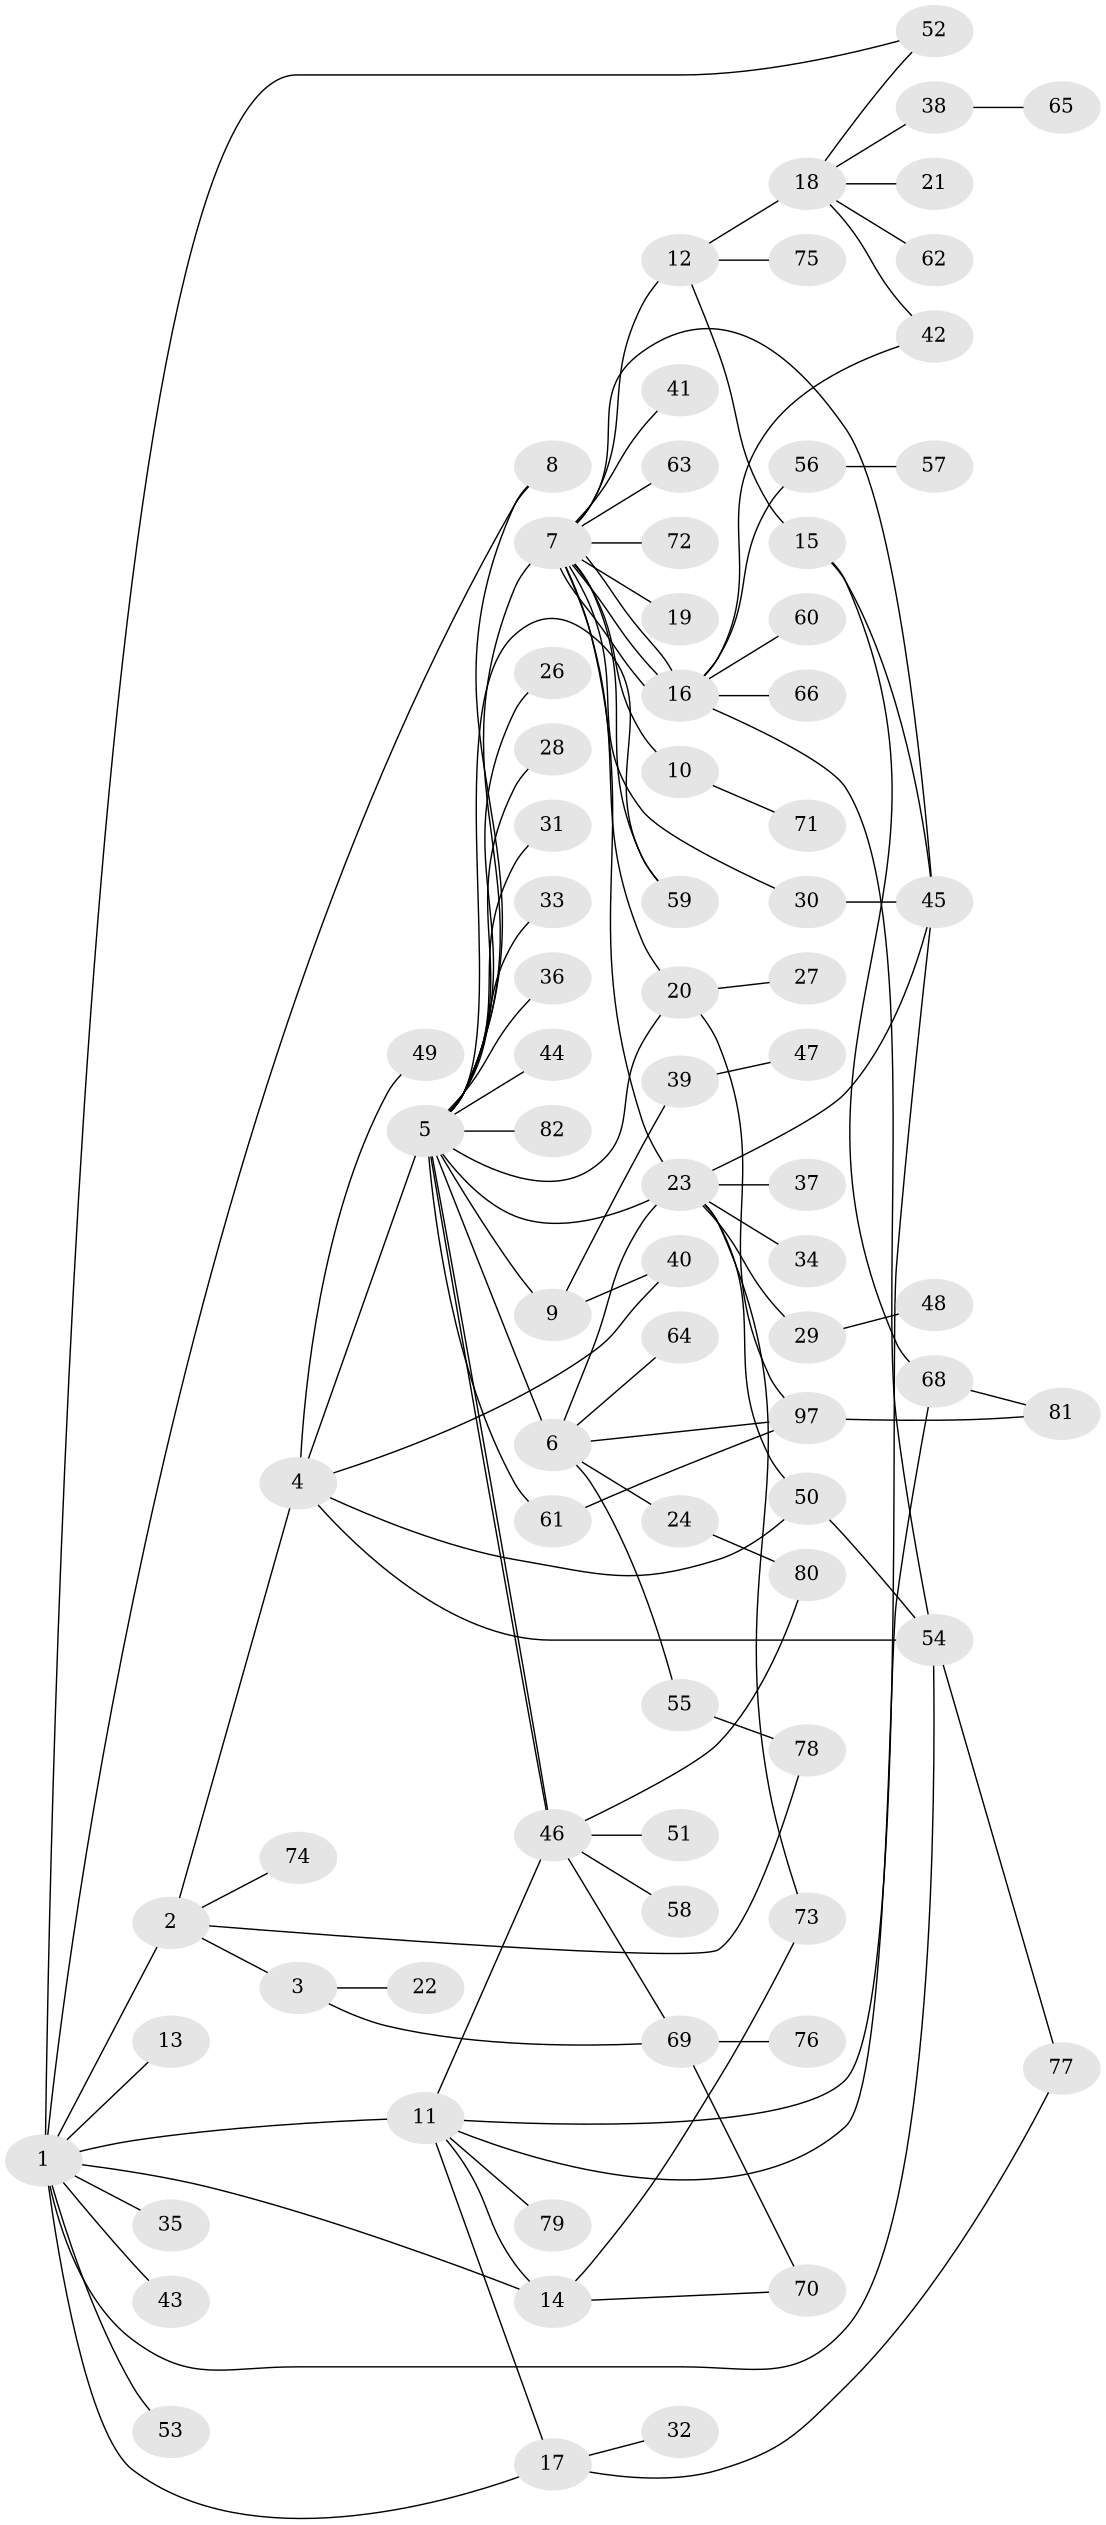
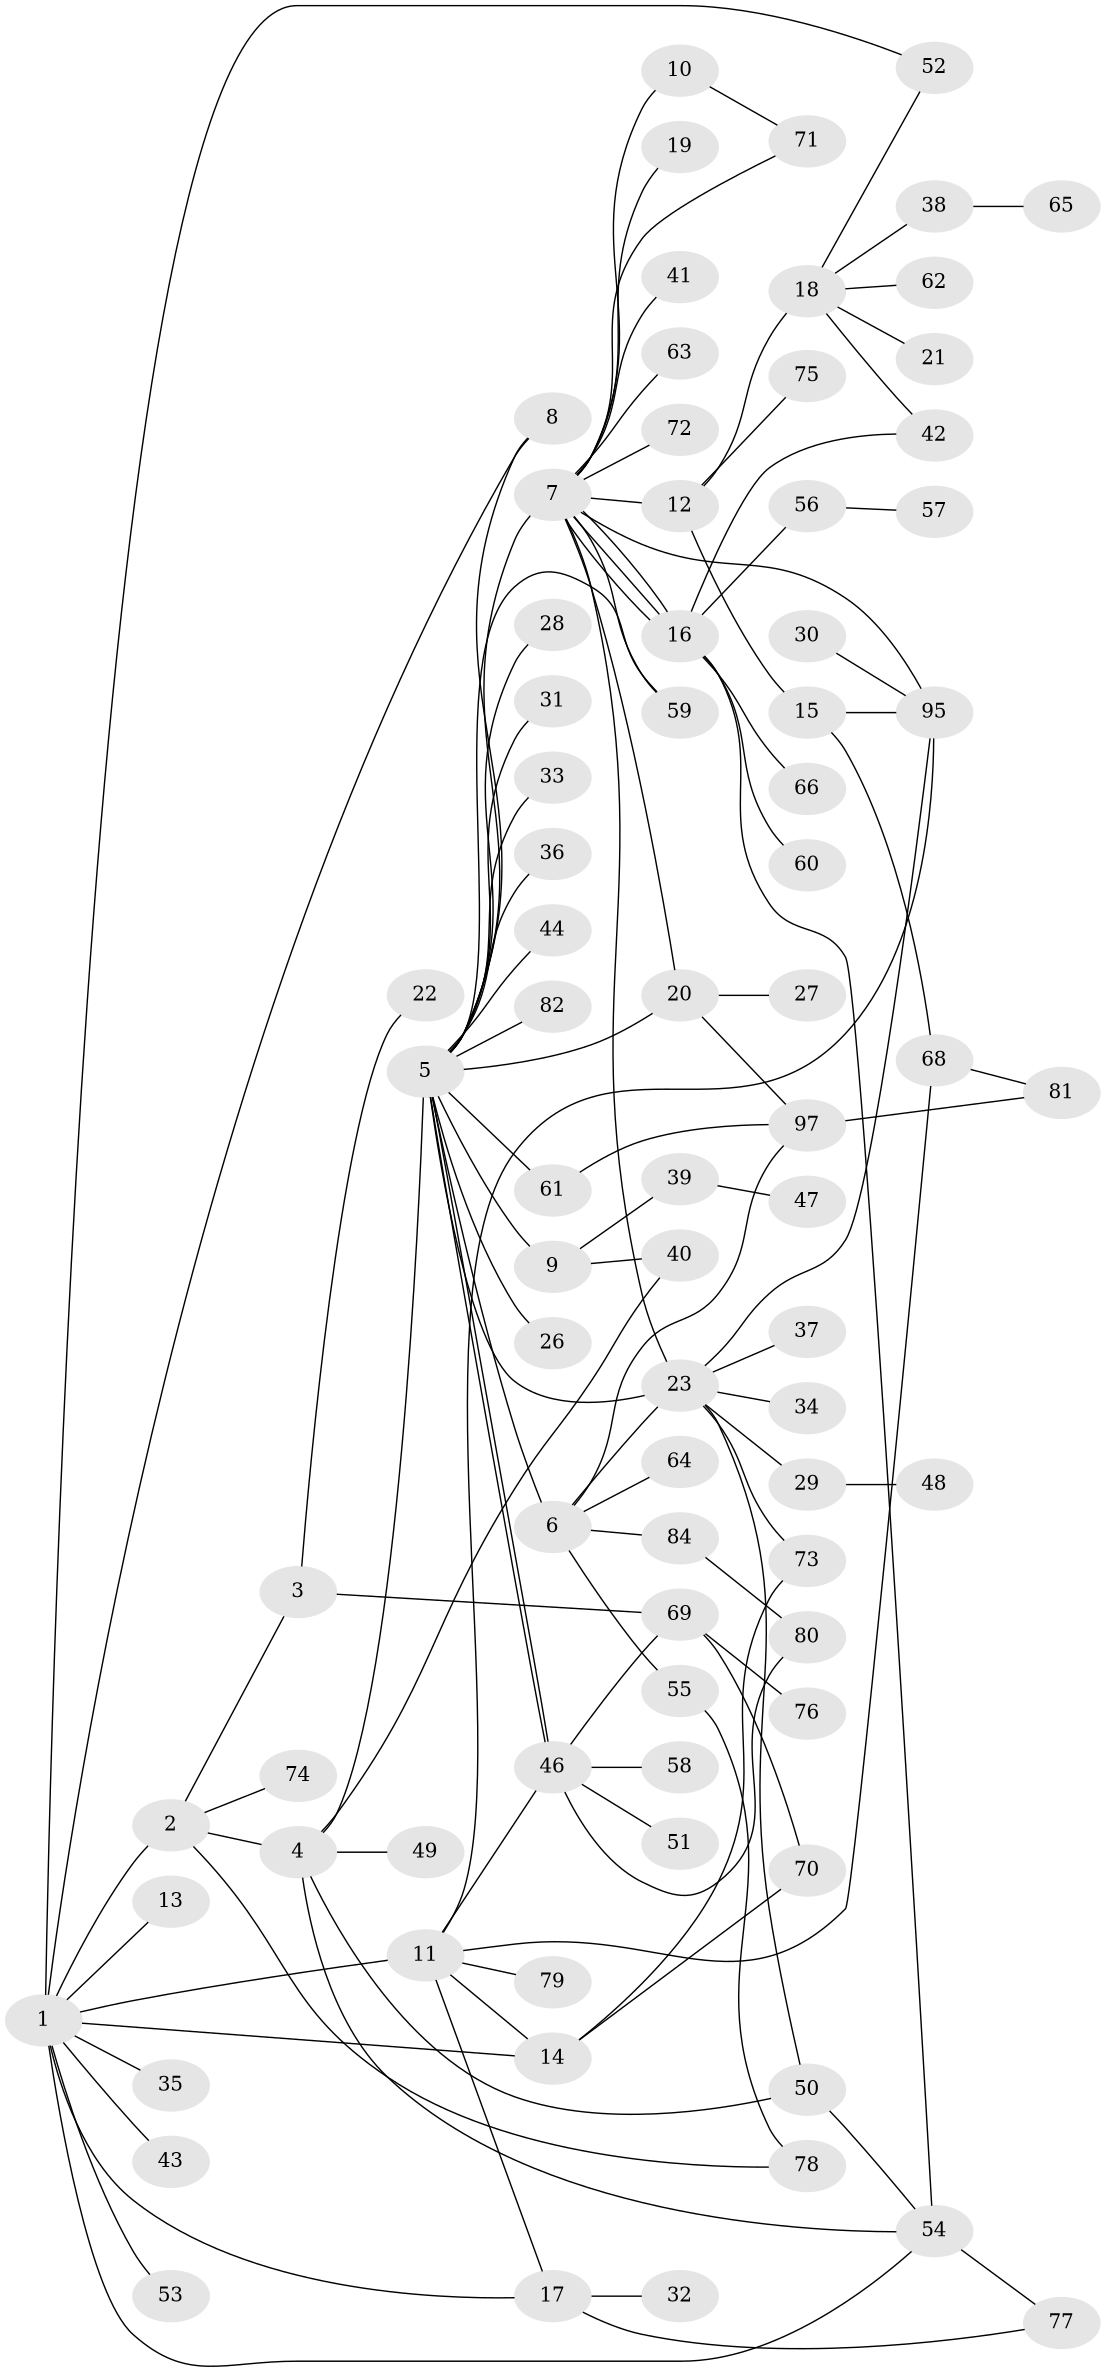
(636, 801) -> (634, 252)
(935, 902) -> (935, 713)
(680, 1521) -> (680, 1538)
